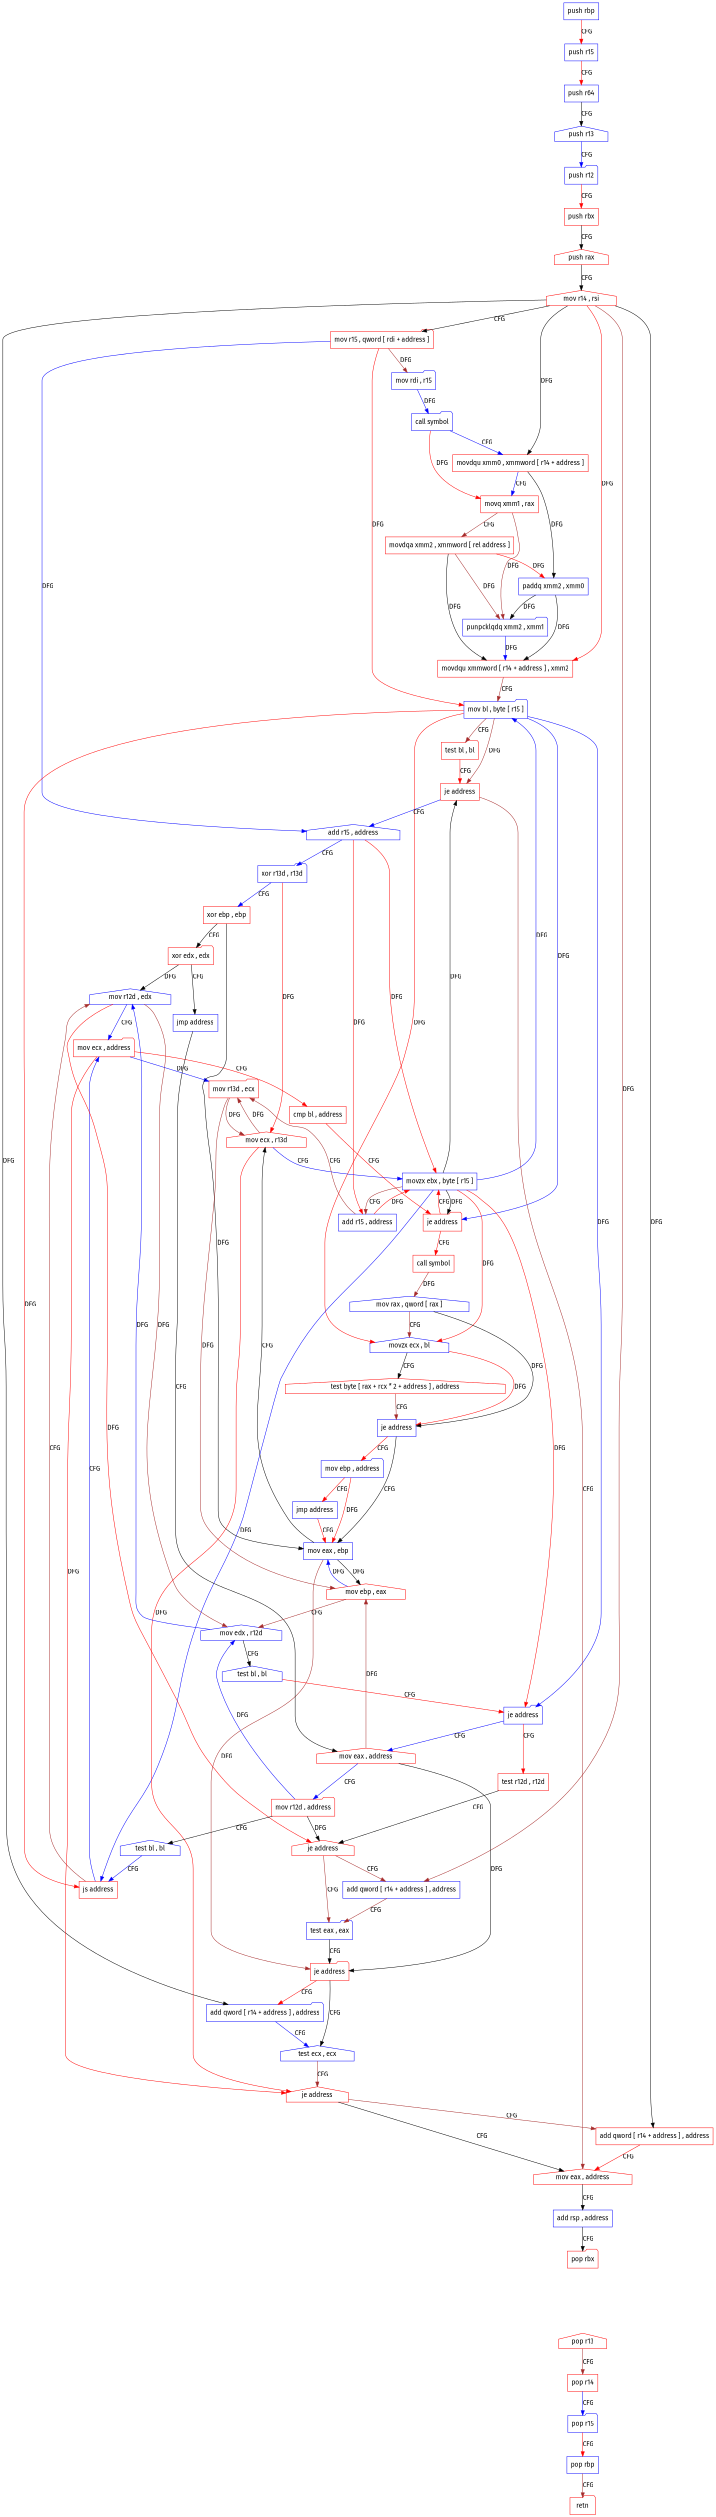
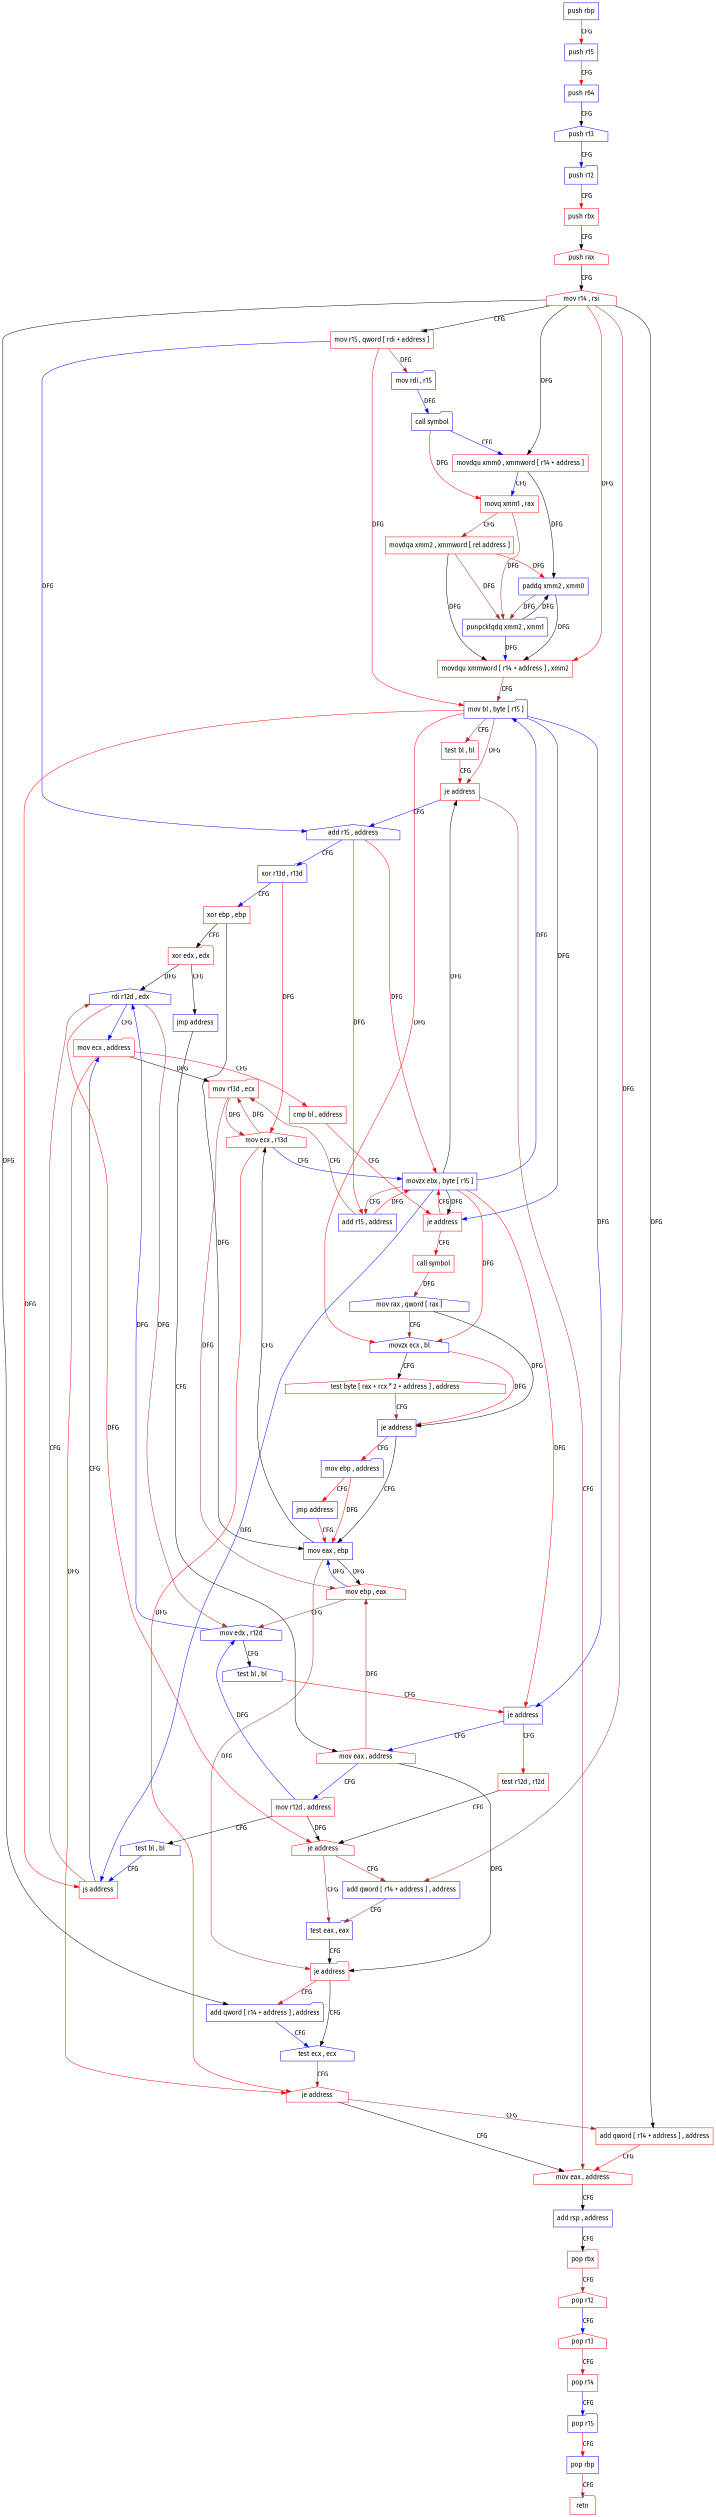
(523, 604) -> (523, 604)
none -> (535, 610)
(130, 997) -> (130, 997)
(169, 1069) -> (169, 1069)
none -> (583, 2301)
